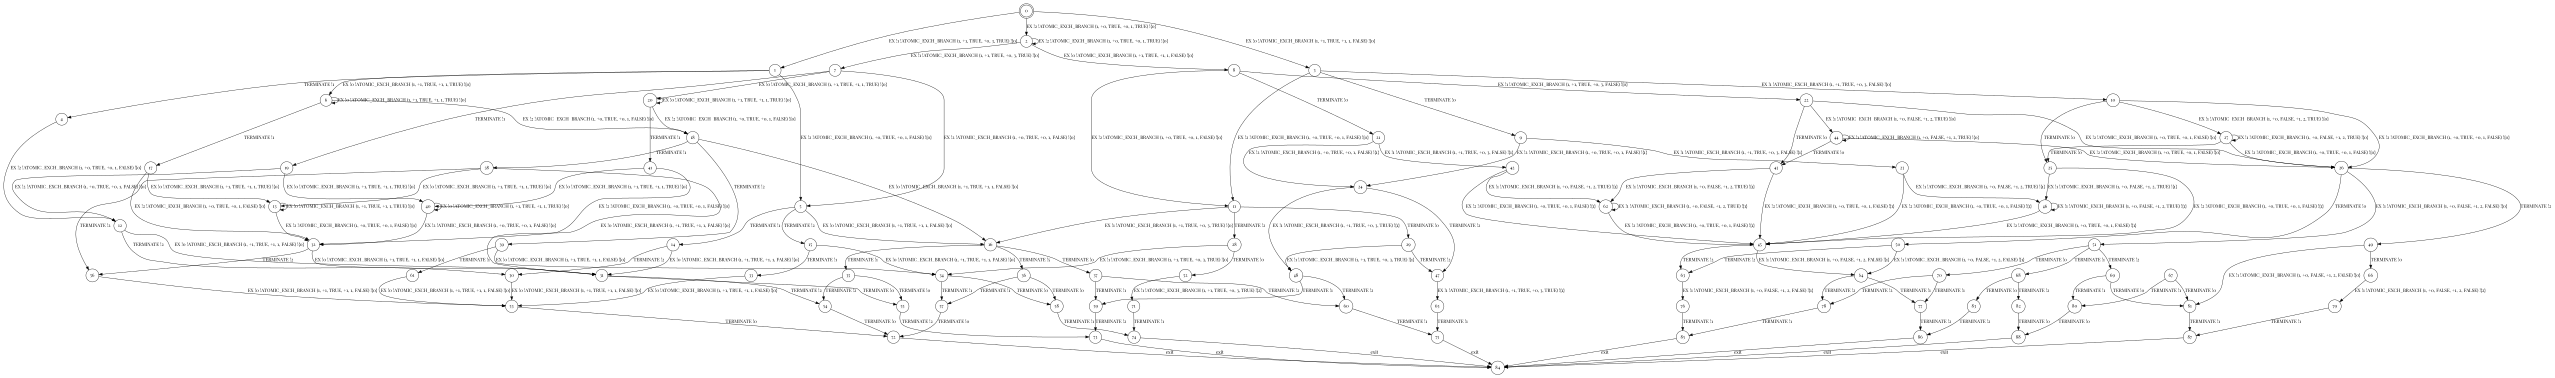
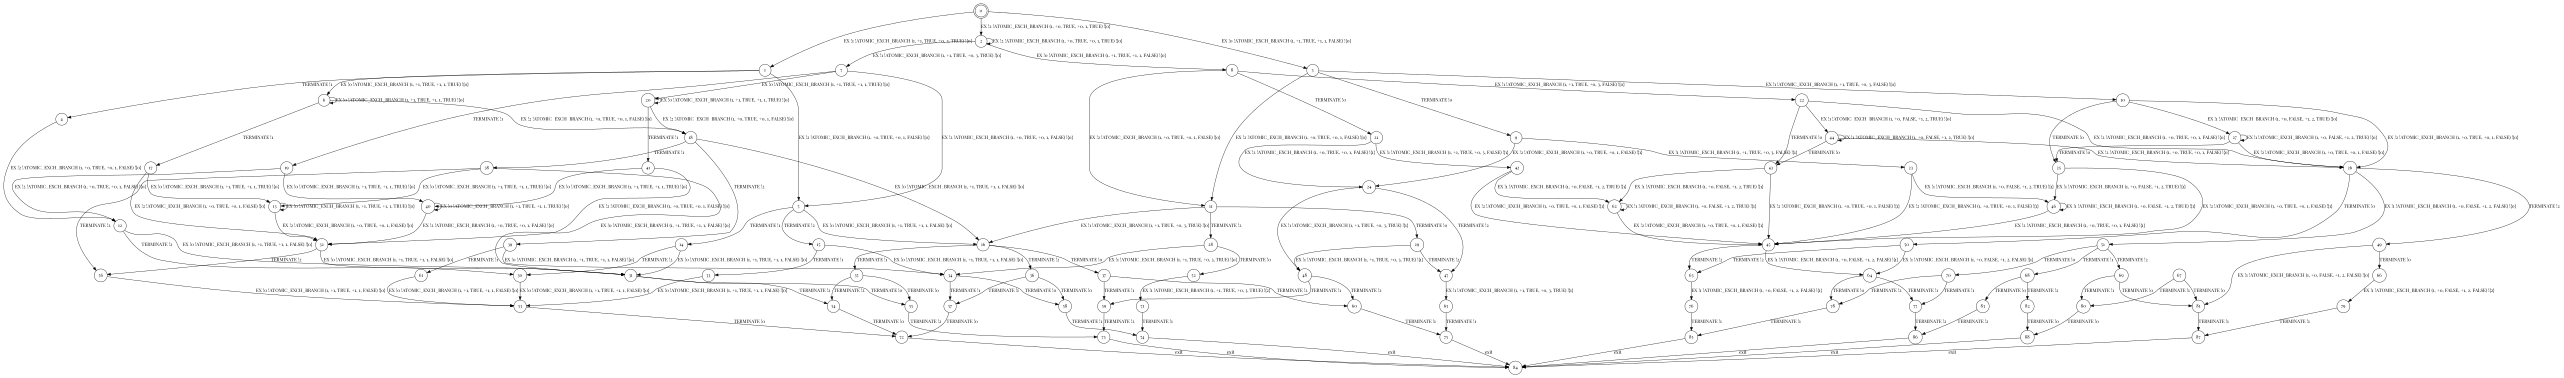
(1035, 260) -> (1044, 260)
(1840, 291) -> (1849, 291)
